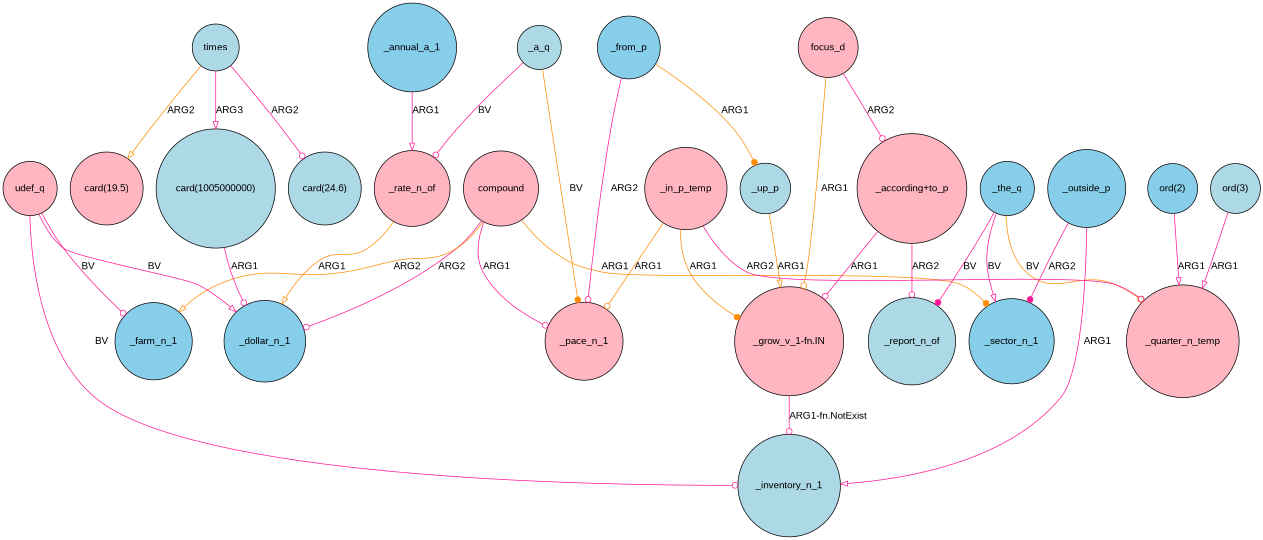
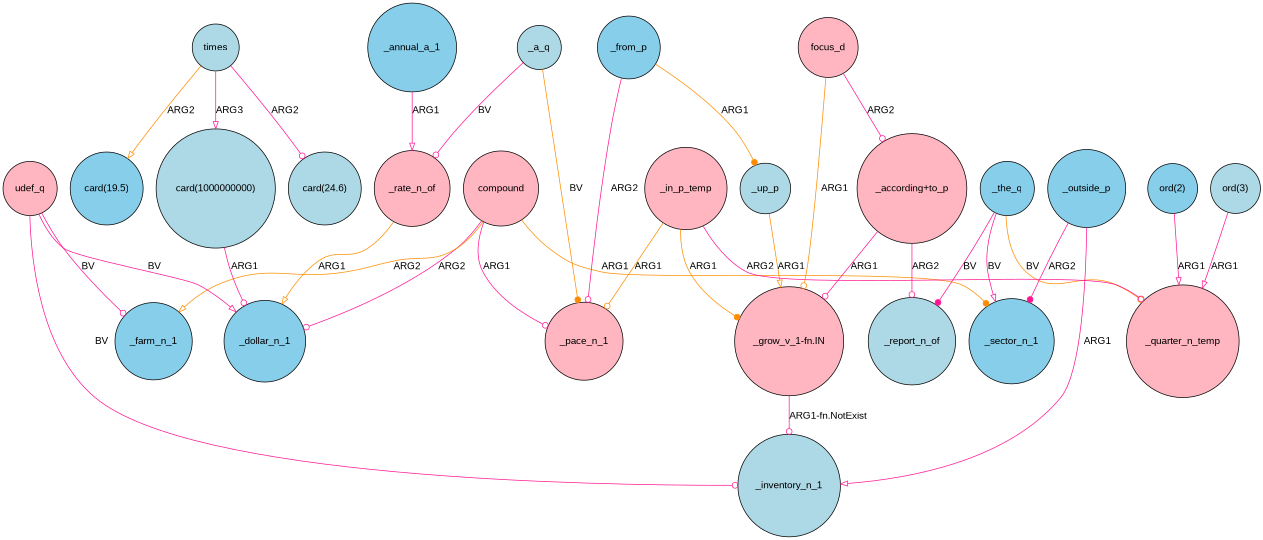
(107, 188) -> (107, 188)
(216, 188) -> (216, 188)
